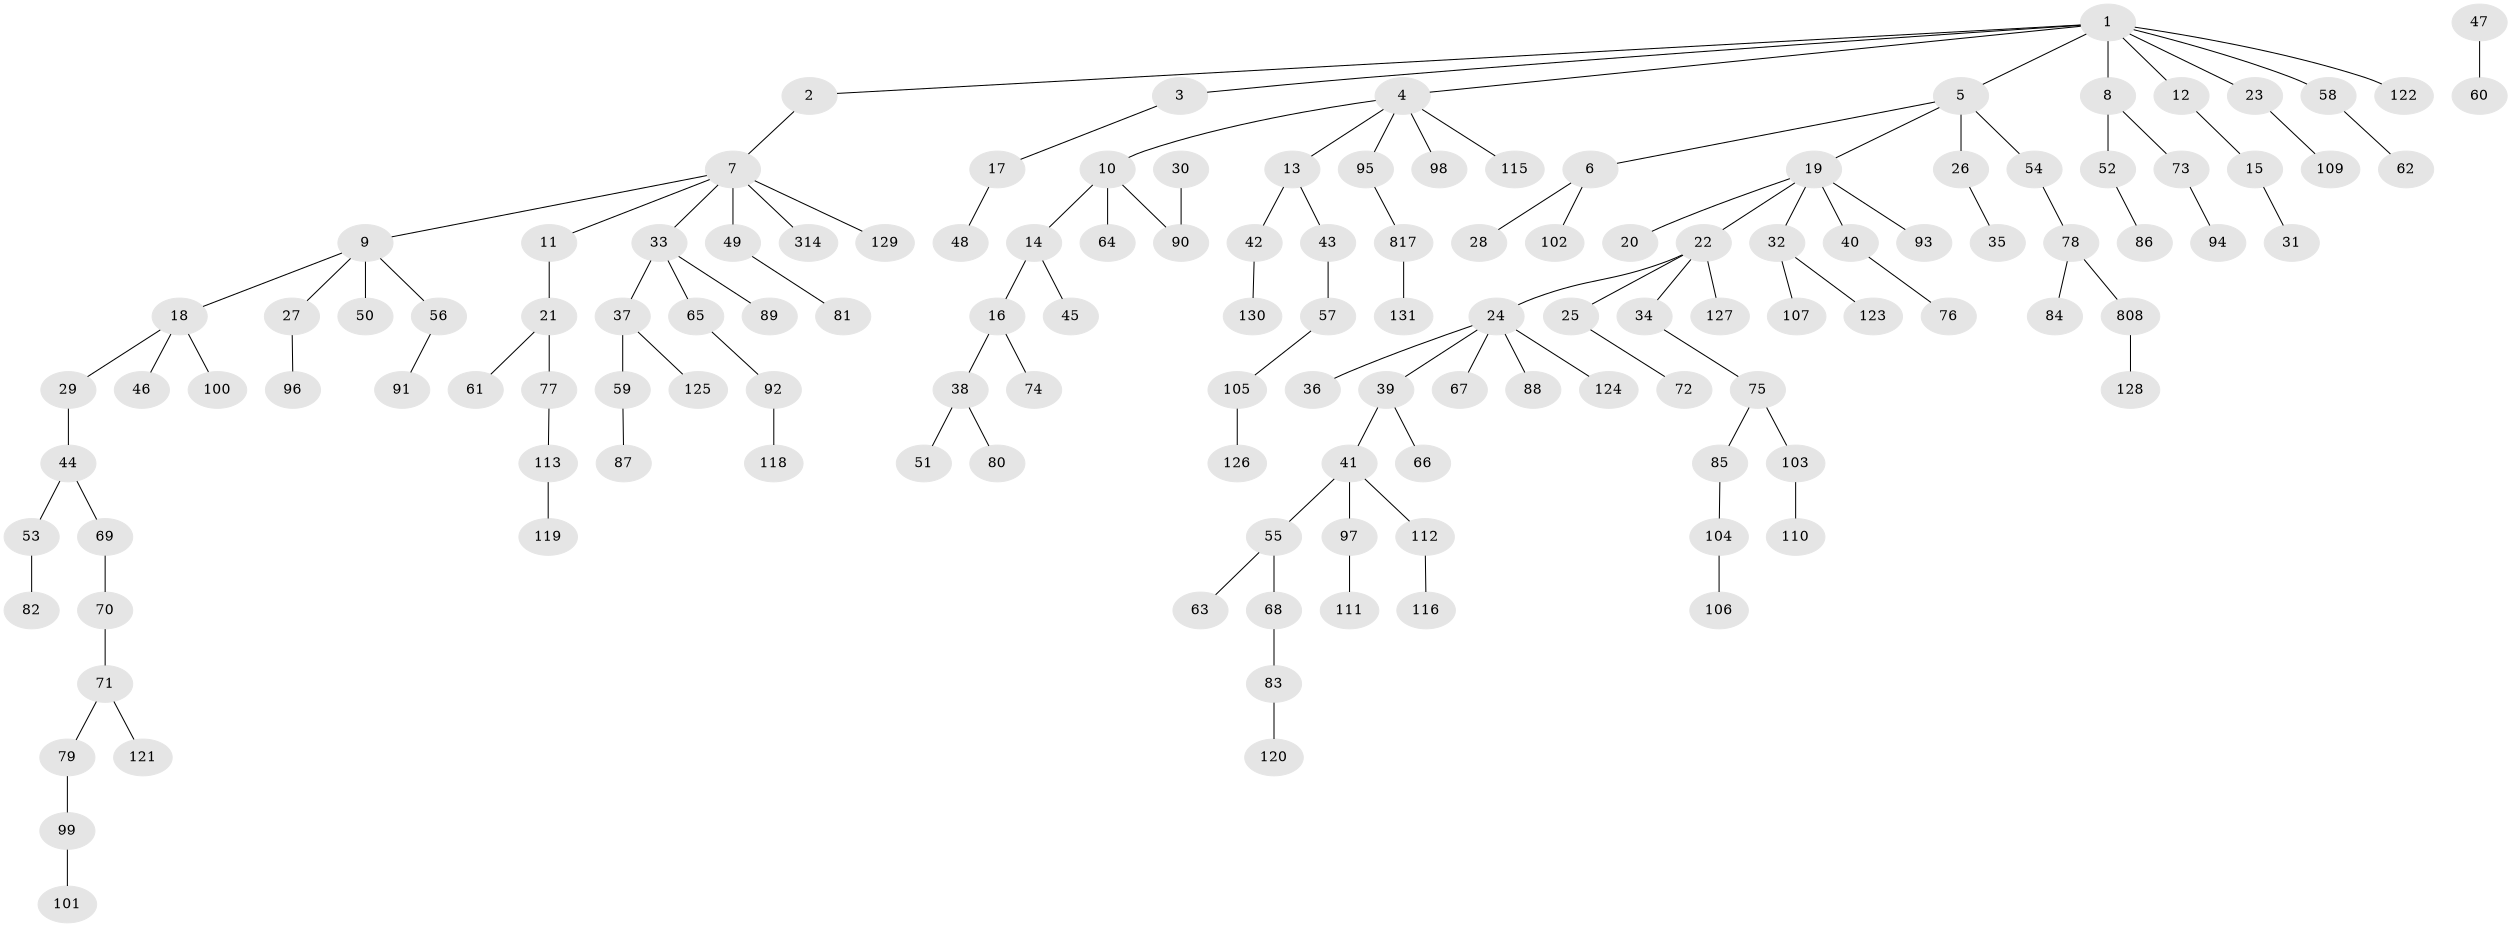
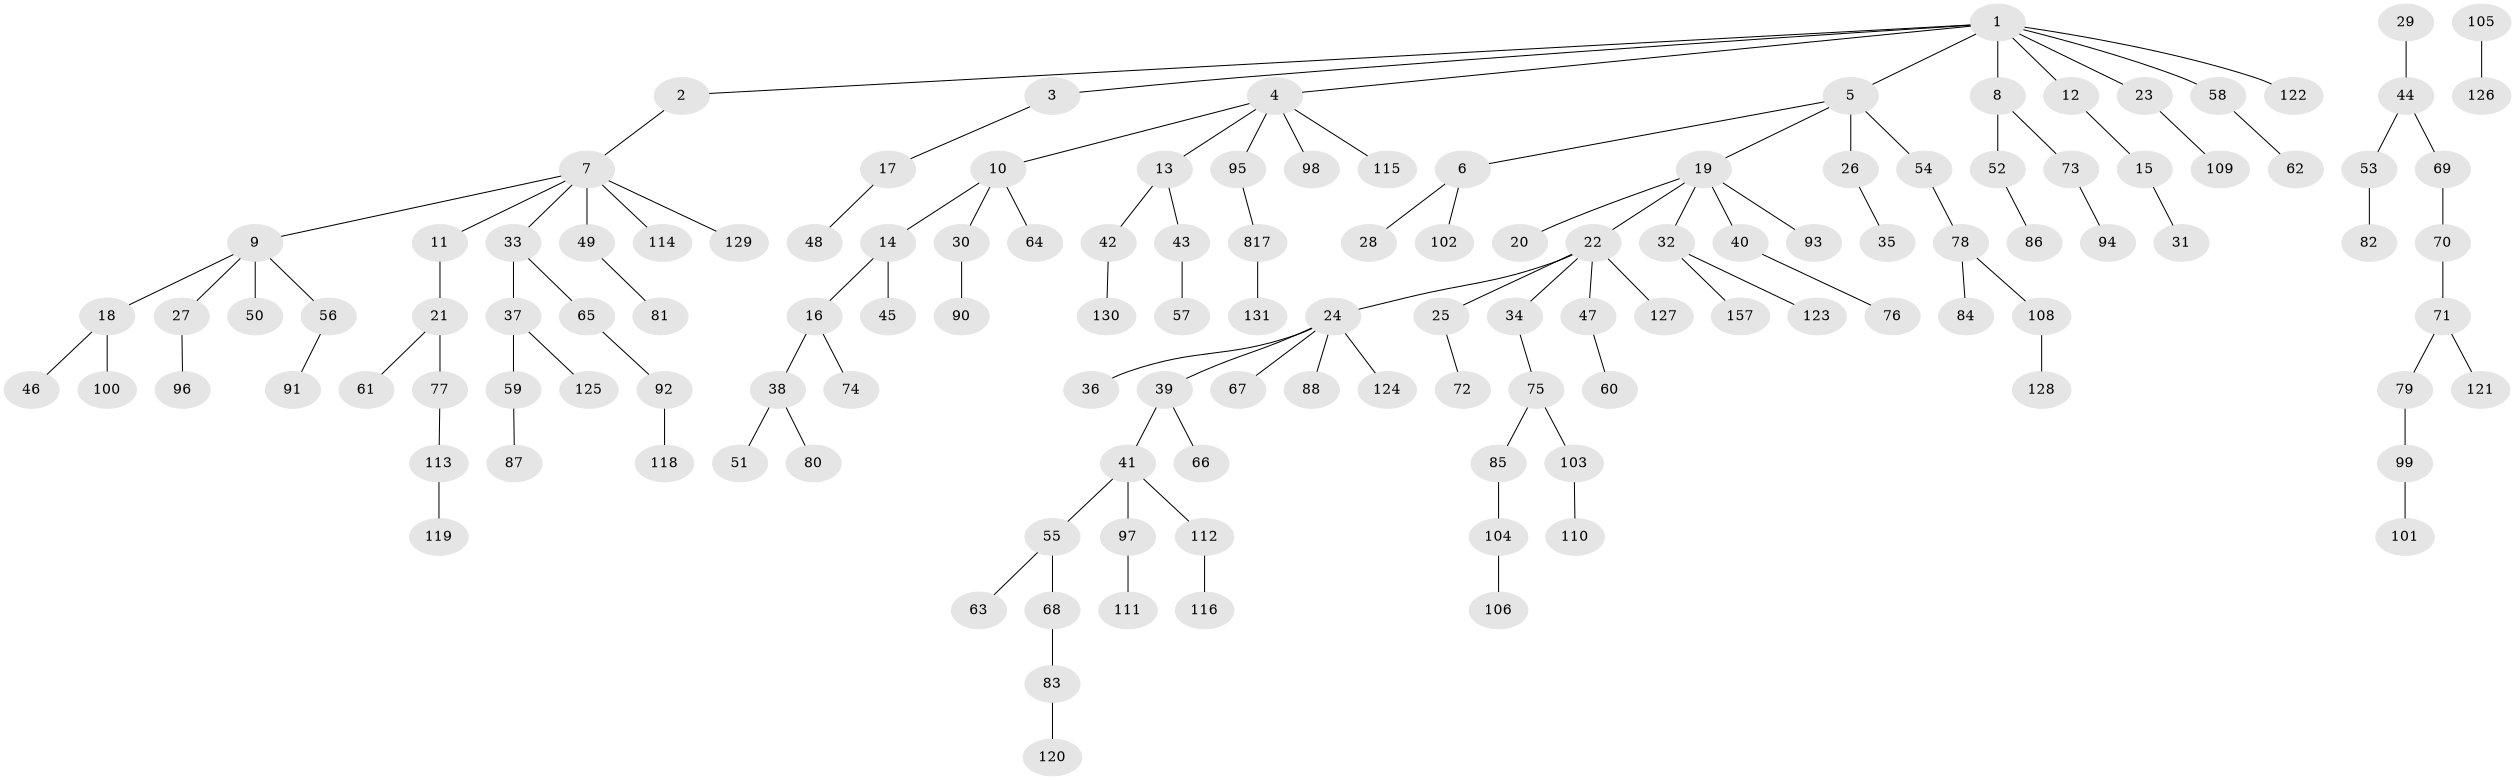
(1144, 206) -> (980, 206)
(808, 243) -> (663, 243)
none -> (1591, 280)
(770, 316) -> none
(1797, 316) -> (1741, 316)
(2130, 316) -> (2042, 316)
(124, 353) -> none
(1283, 353) -> none
